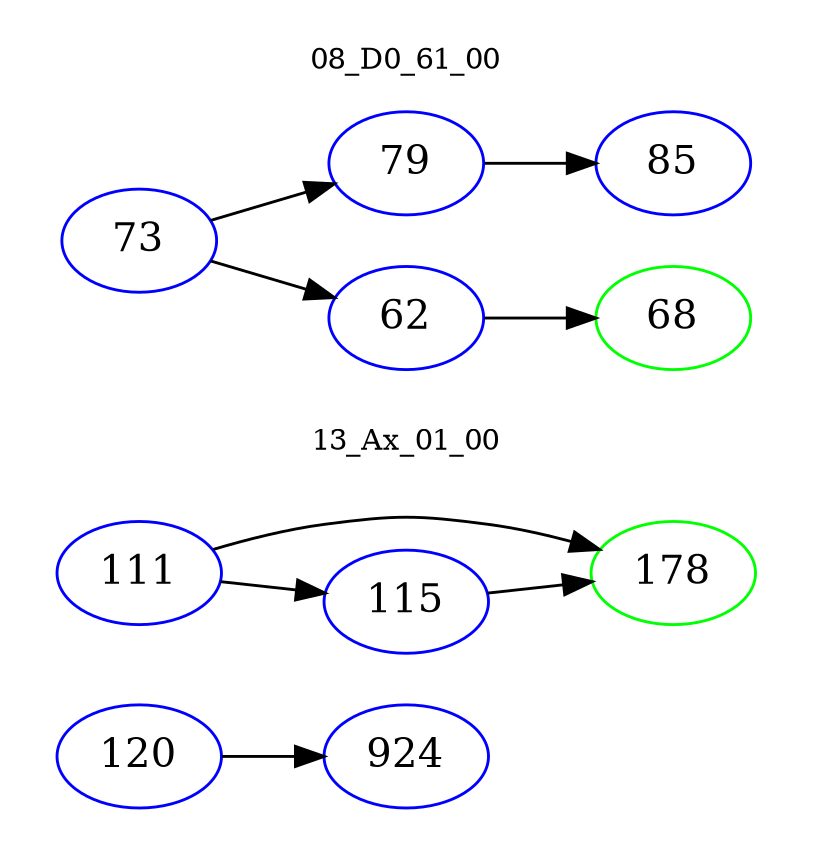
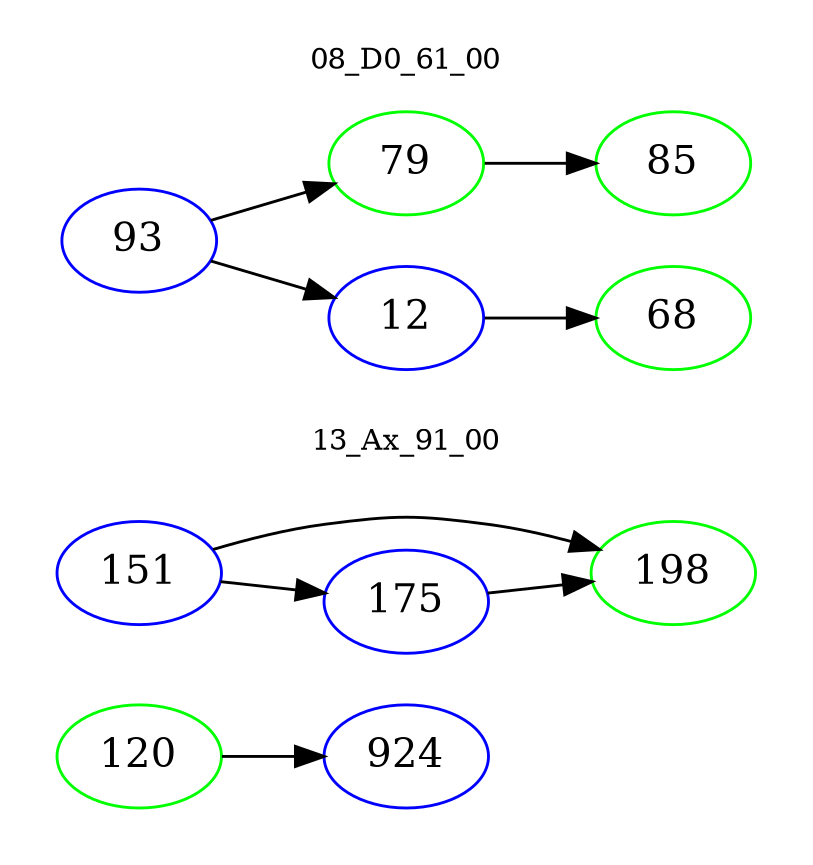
(406, 163) -> (406, 163)
(673, 163) -> (673, 163)
(139, 241) -> (139, 241)
(406, 318) -> (406, 318)
(406, 443) -> (406, 443)
(139, 573) -> (139, 573)
(673, 573) -> (673, 573)
(406, 602) -> (406, 602)
(139, 756) -> (139, 756)
